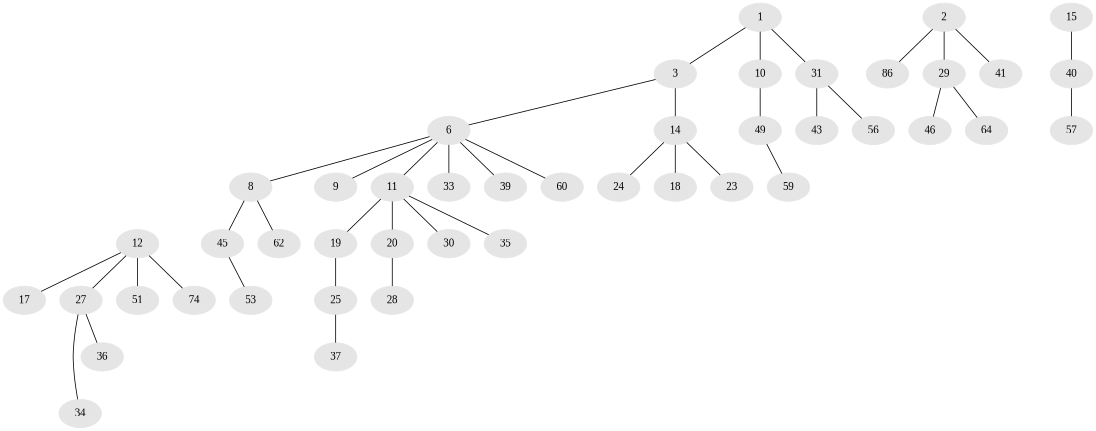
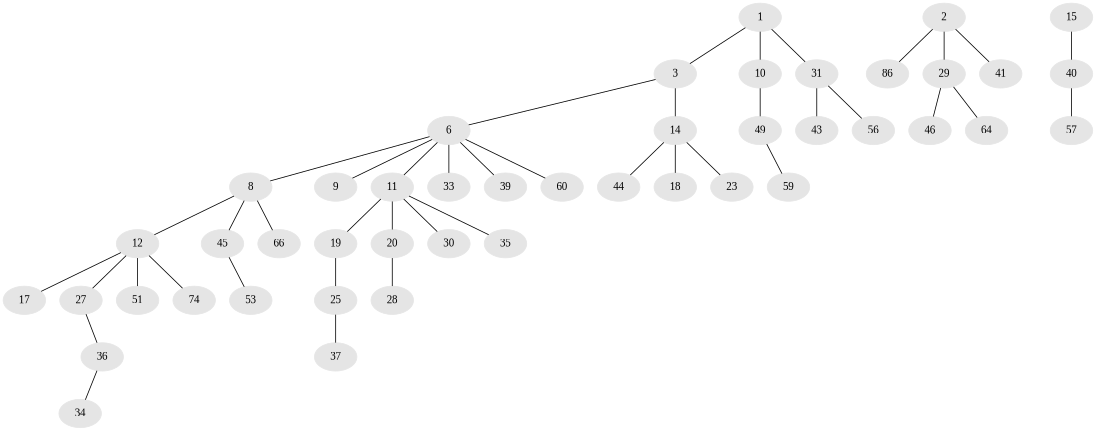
(619, 187) -> (619, 187)
none -> (194, 215)
(279, 244) -> (279, 244)
(73, 357) -> (91, 385)
